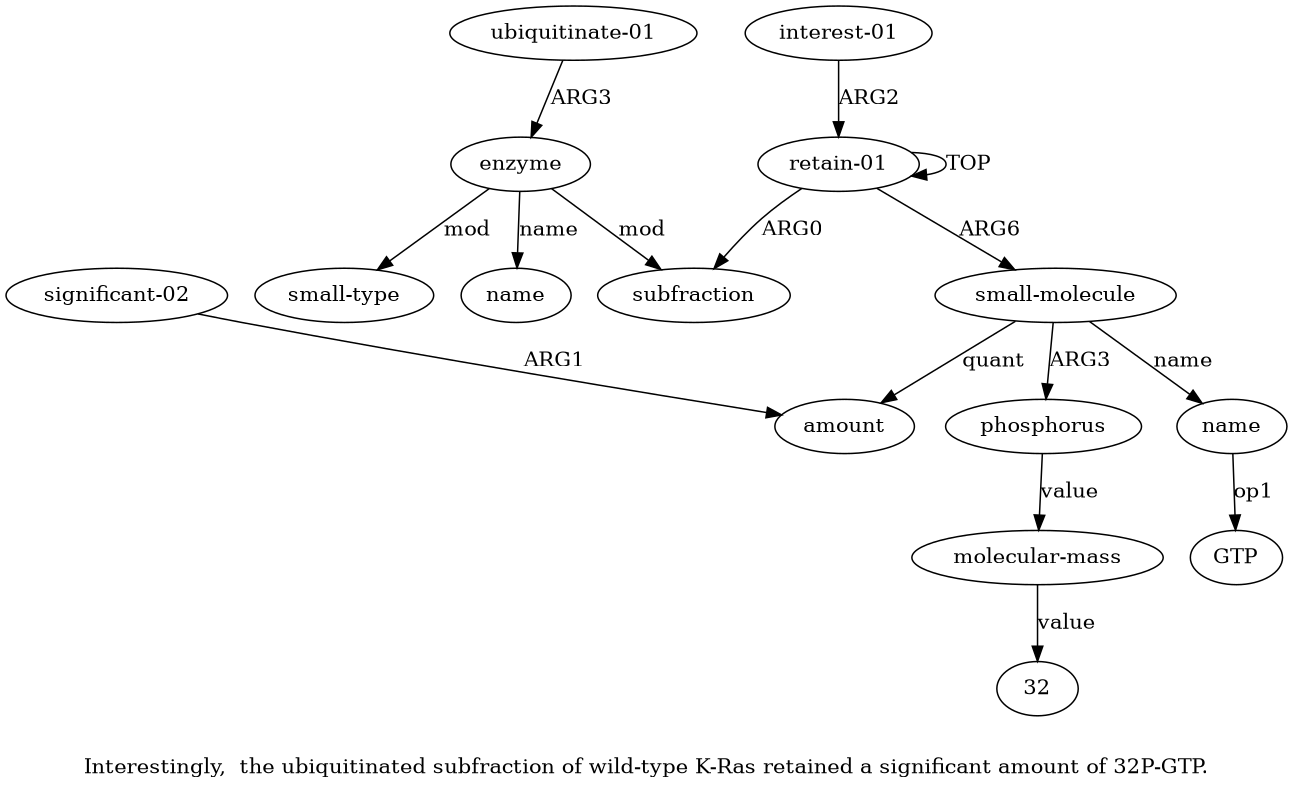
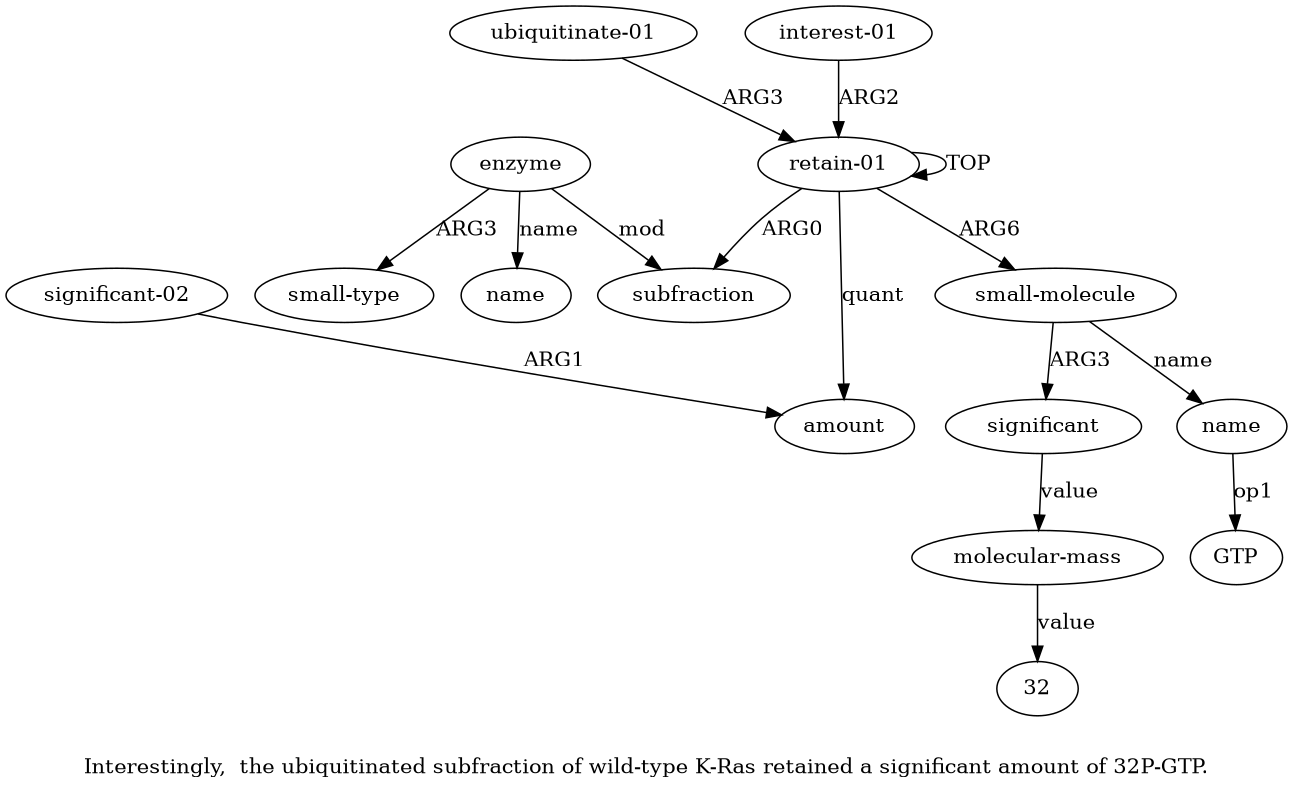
(550, 92) -> (701, 96)
(467, 230) -> (467, 230)
(955, 358) -> (841, 288)
(1044, 426) -> (1044, 426)
